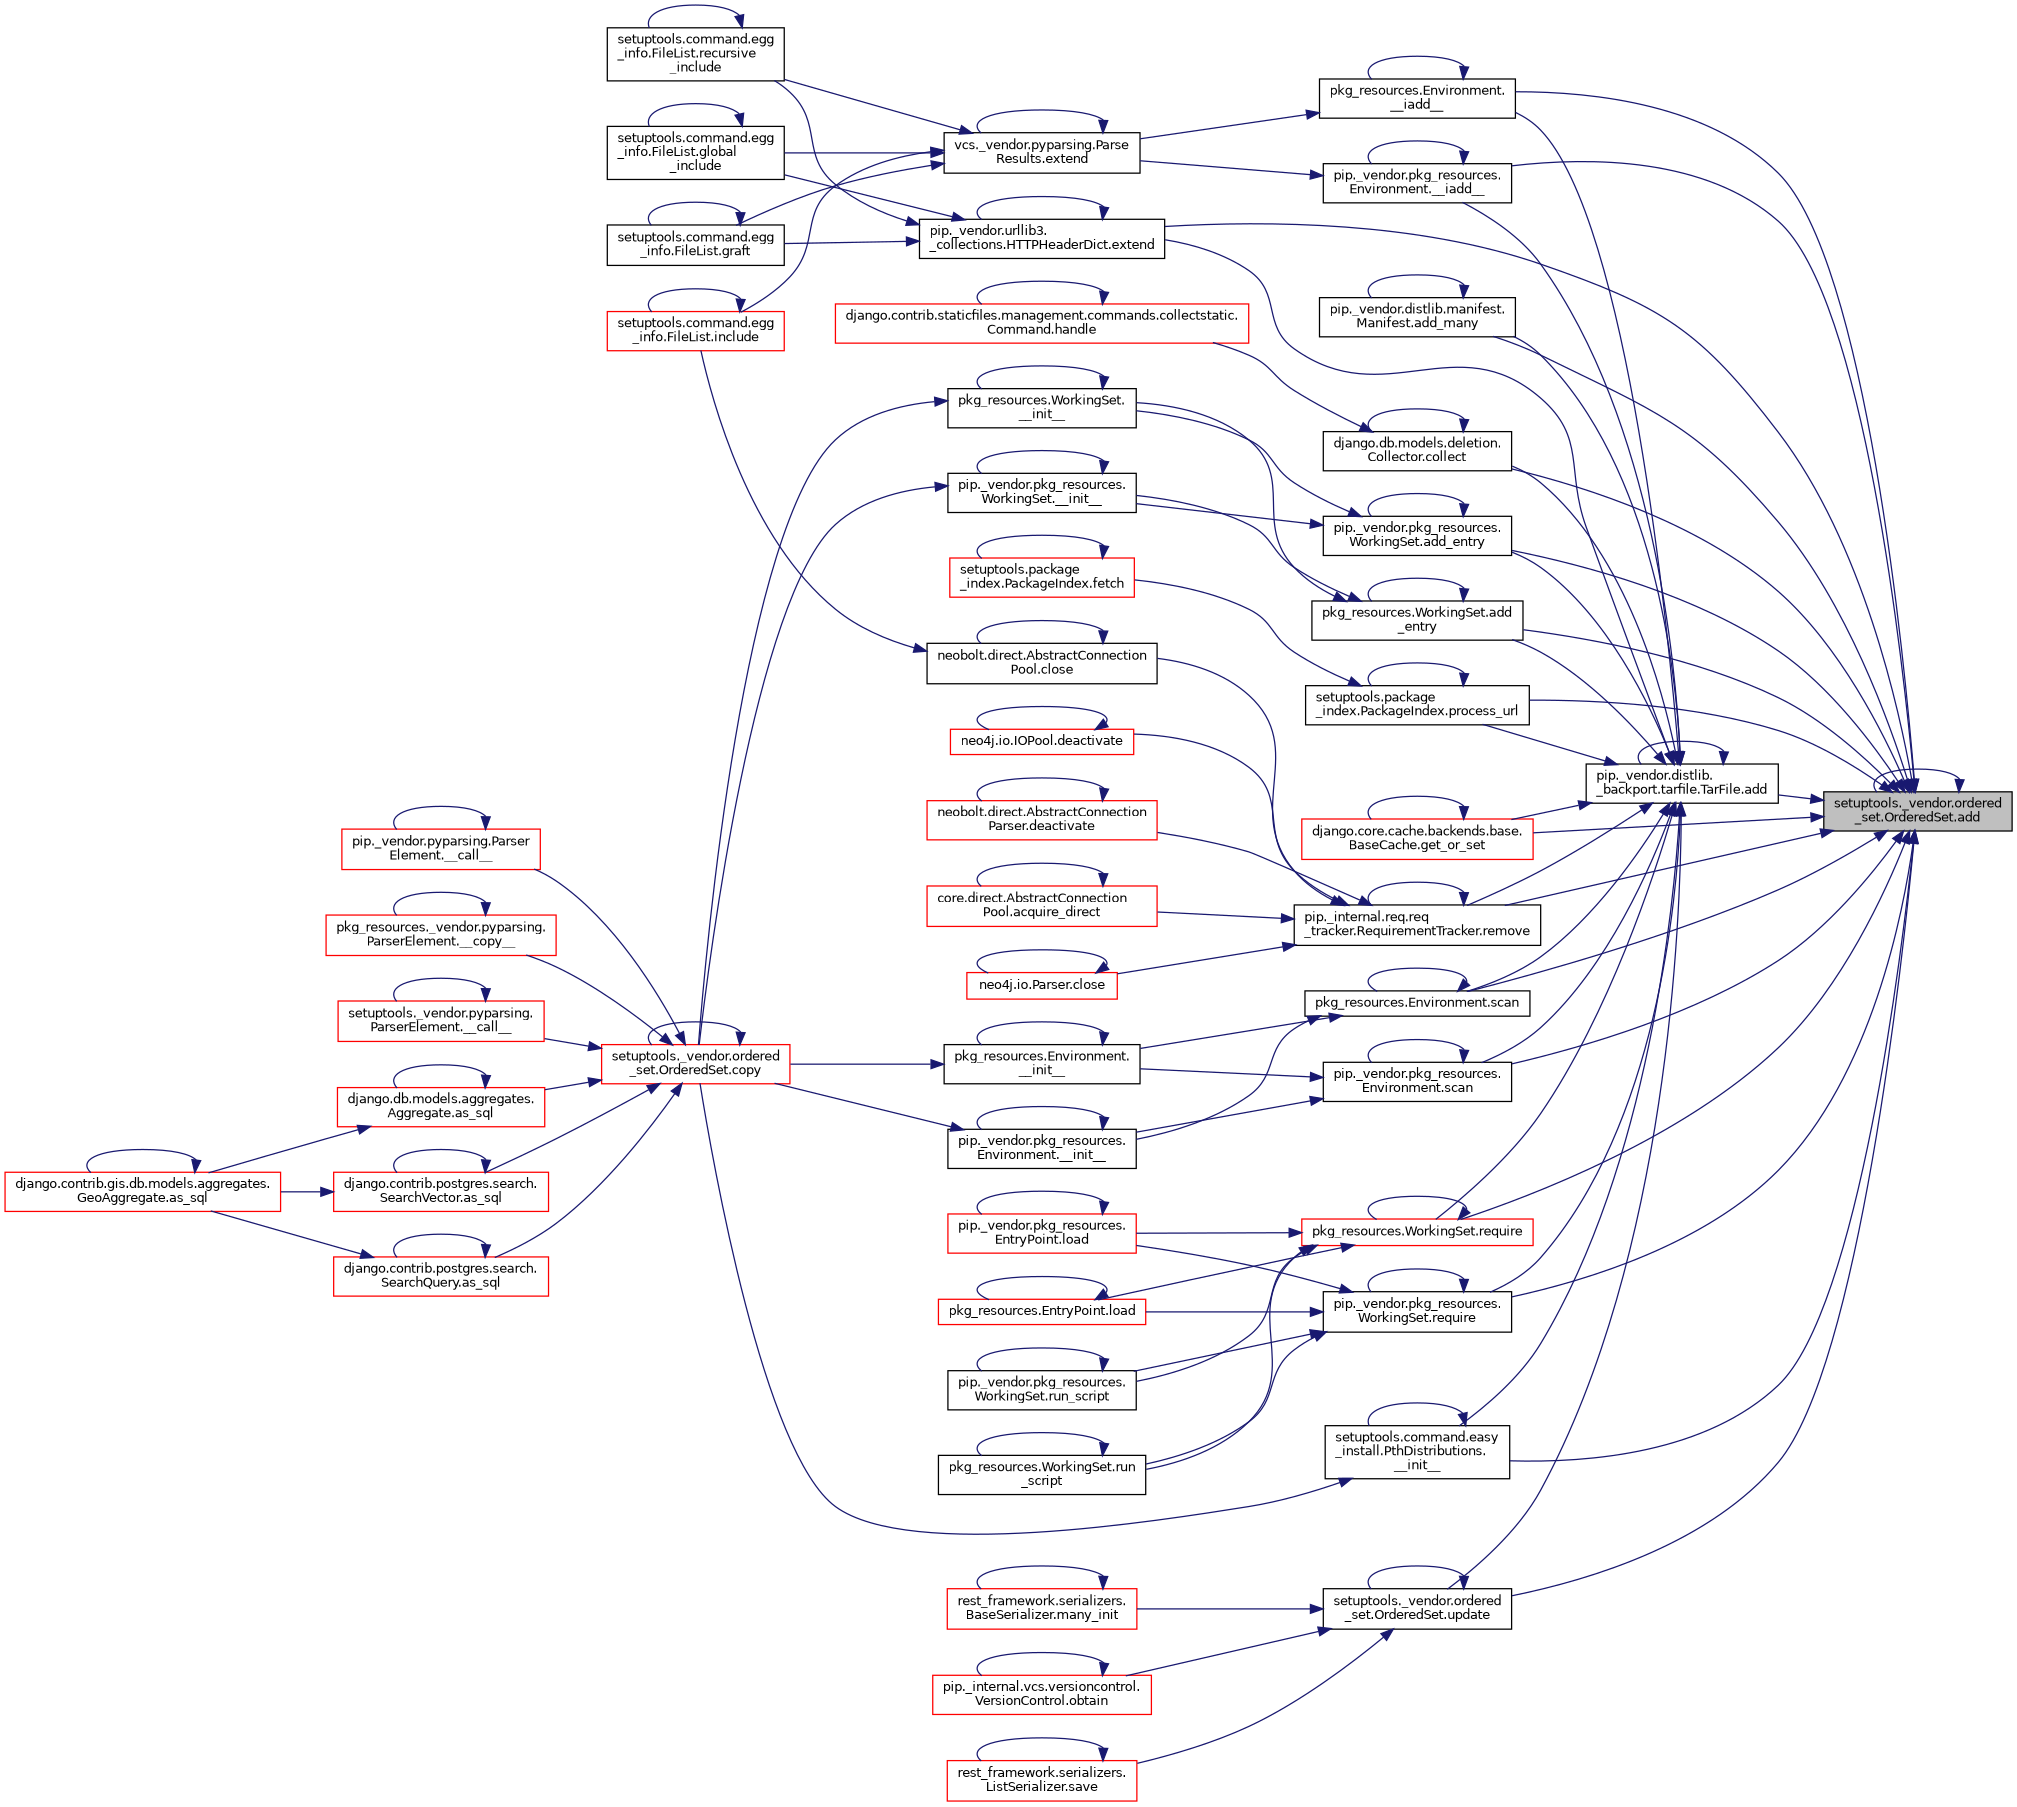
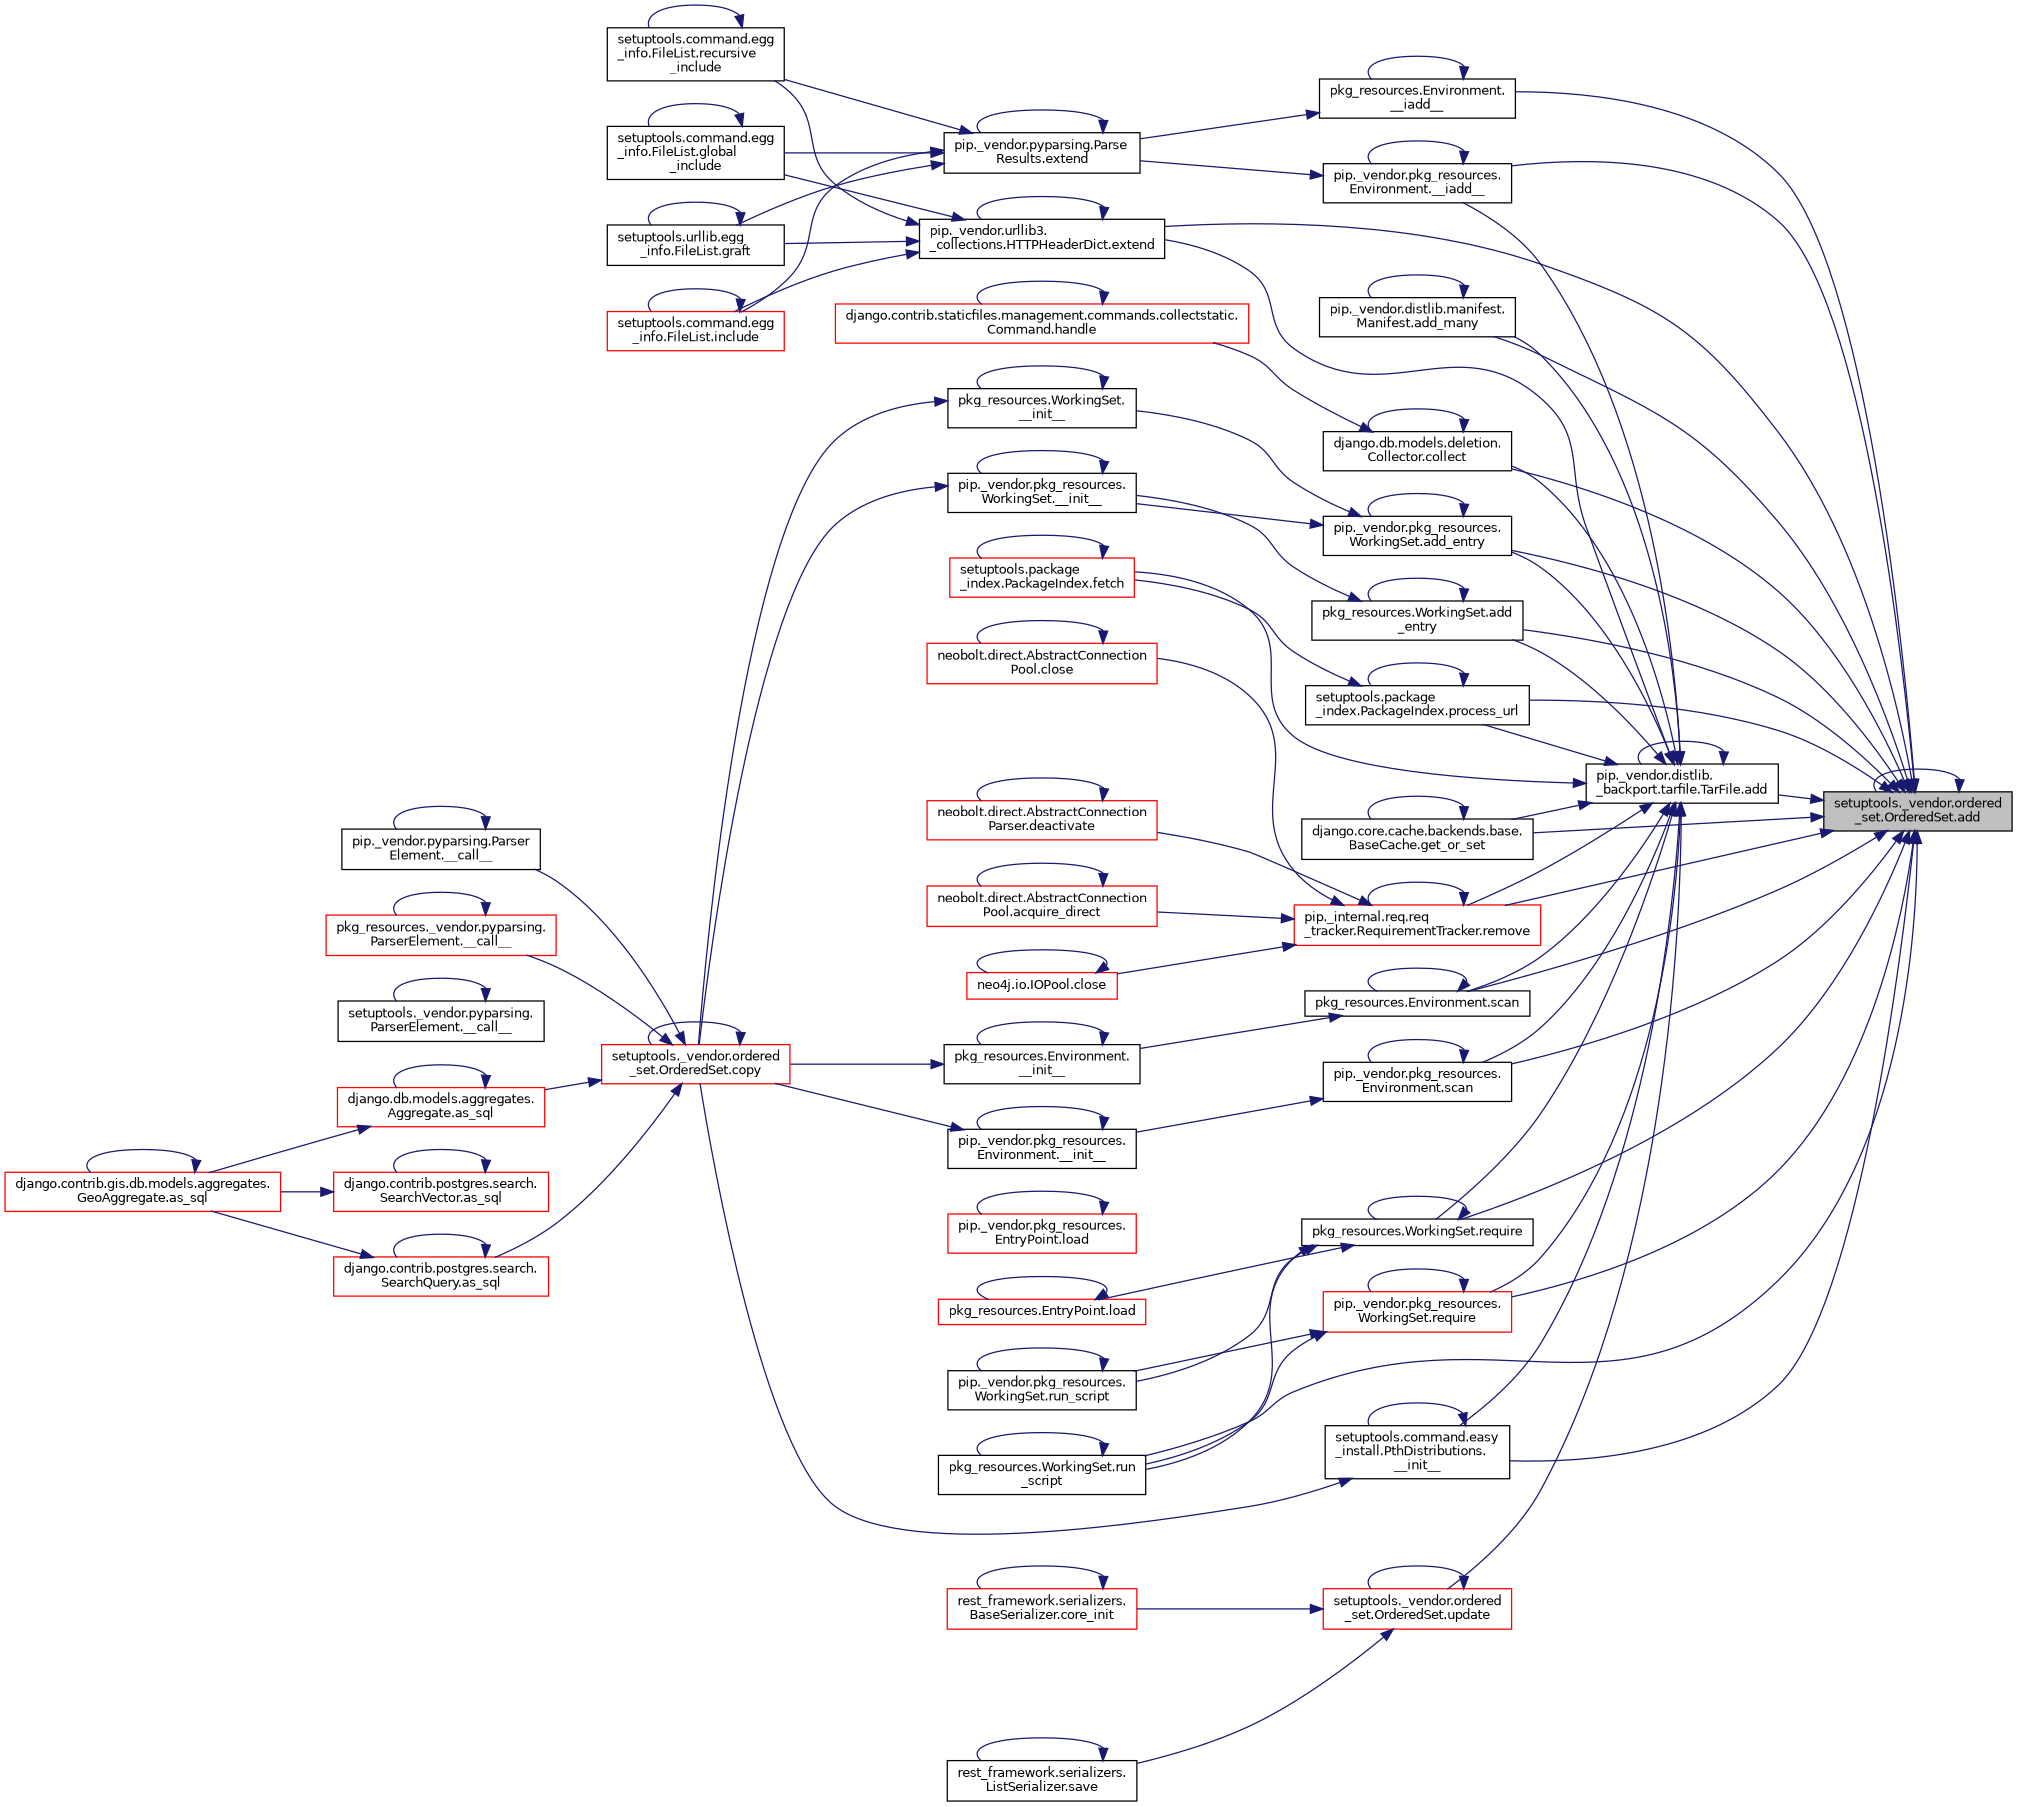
(1042, 153) -> (1042, 153)
(696, 245) -> (696, 245)
(1636, 418) -> (1304, 742)
(1271, 476) -> none
(770, 529) -> (818, 276)
(1042, 664) -> (1042, 664)
(1042, 742) -> none
(1417, 839) -> (1417, 839)
(441, 849) -> (441, 849)
(1042, 906) -> (1042, 906)
(1417, 925) -> (1417, 925)
(441, 935) -> (441, 935)
(1042, 986) -> (1042, 986)
(441, 1021) -> (441, 1021)
(567, 1042) -> none
(1225, 1073) -> none
(1239, 1102) -> none
(568, 1133) -> none
(1417, 1232) -> (1417, 1232)
(1213, 1233) -> none
(1234, 1262) -> none
(1840, 1308) -> (1694, 1338)
(1228, 1312) -> none
(1417, 1312) -> (1417, 1312)
(1042, 1609) -> (1042, 1609)
(1417, 1609) -> (1417, 1609)
(1042, 1695) -> none
(1042, 1781) -> (1042, 1781)
